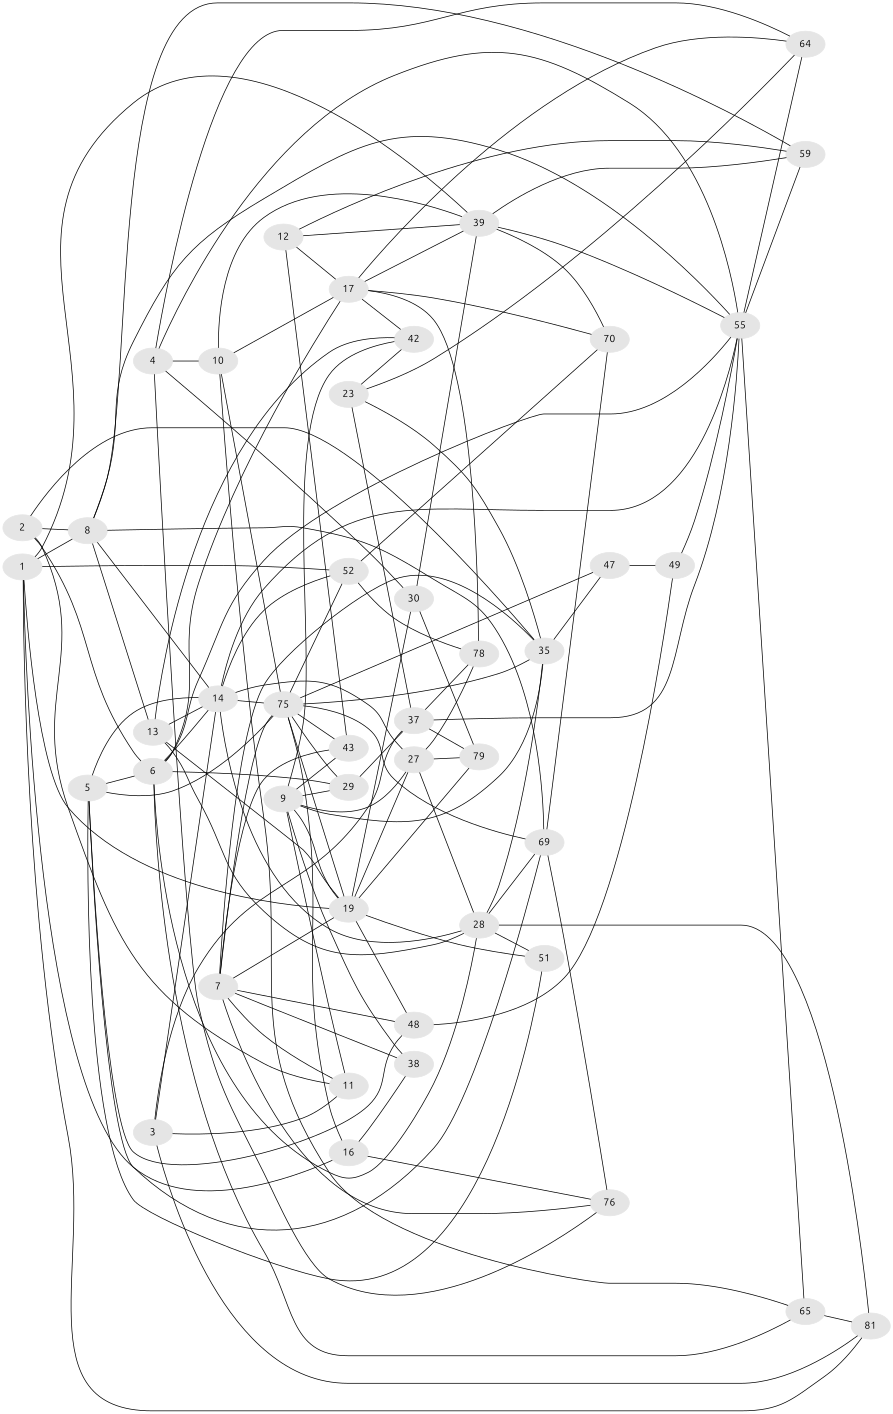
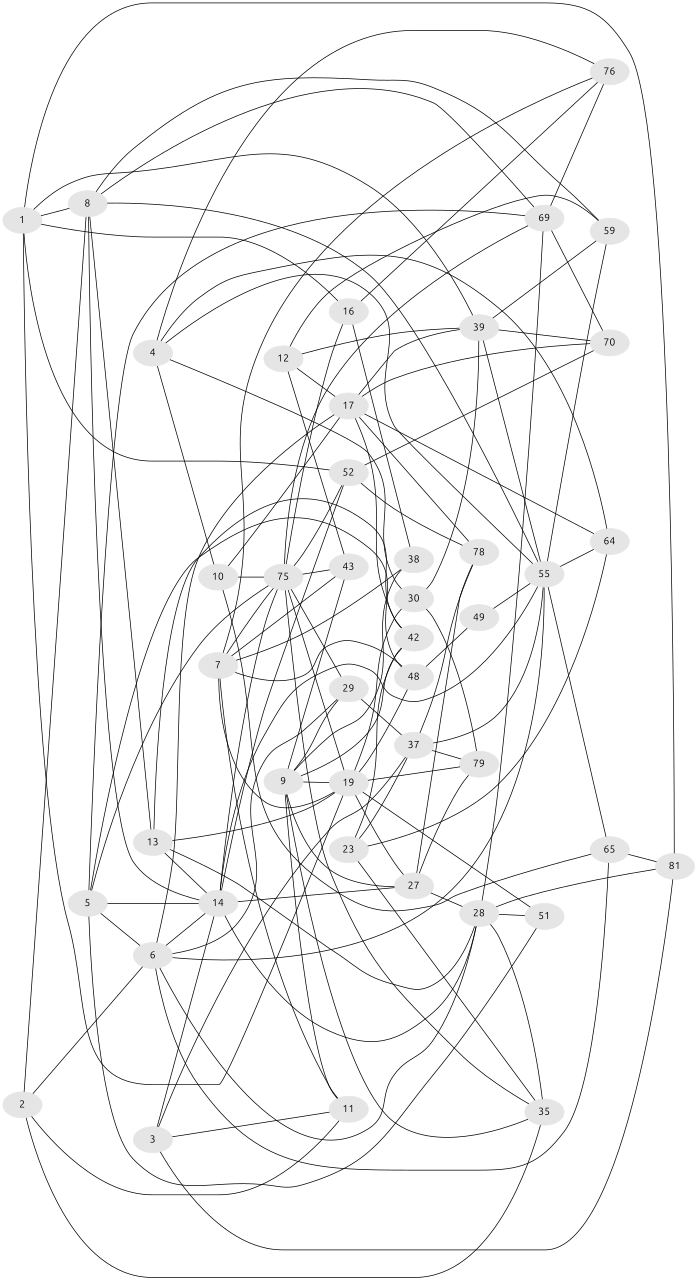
(292, 203) -> none
(610, 566) -> none
(285, 659) -> none
